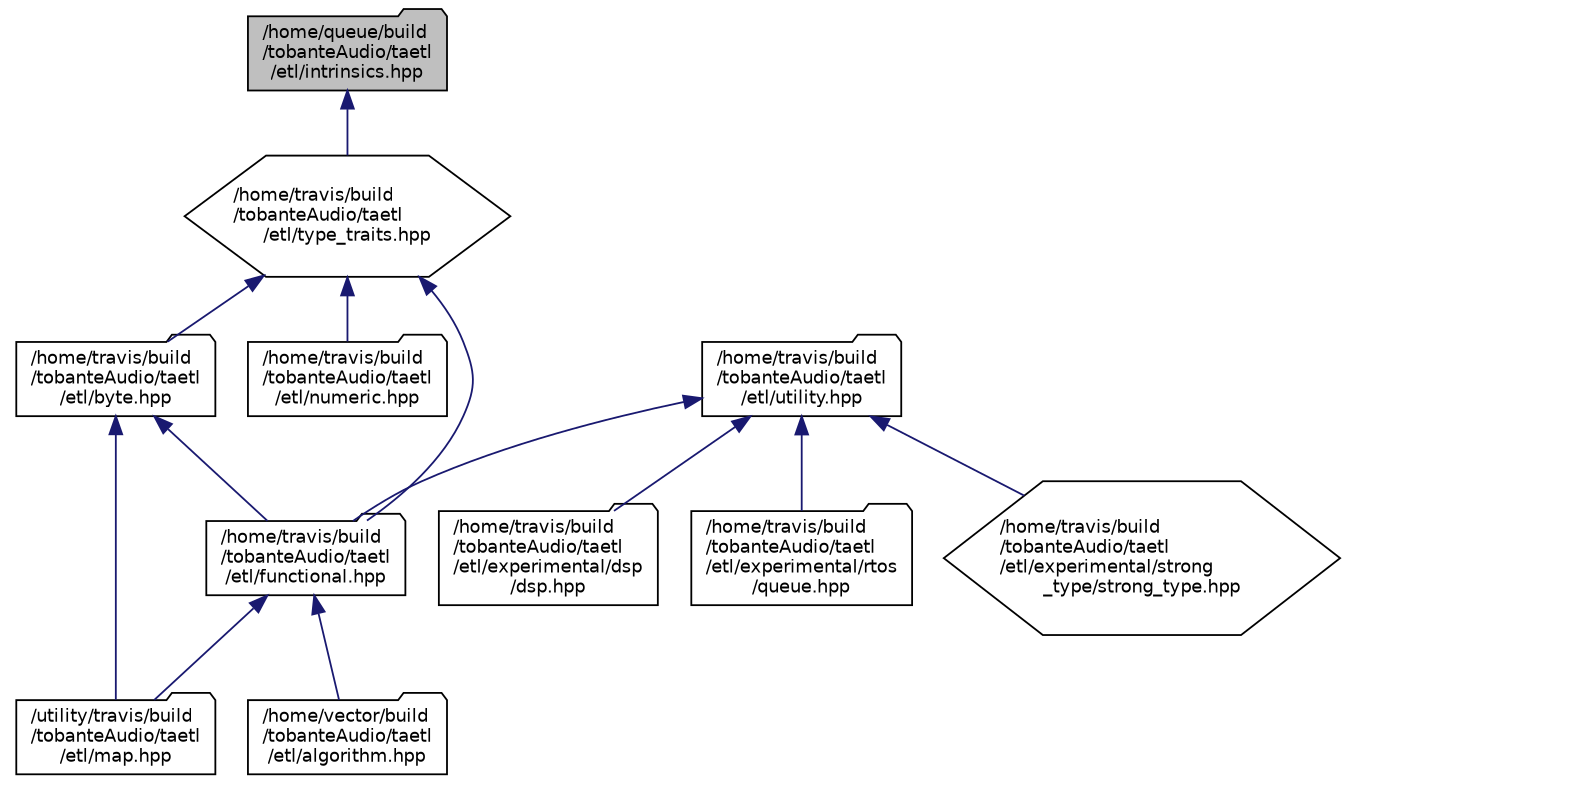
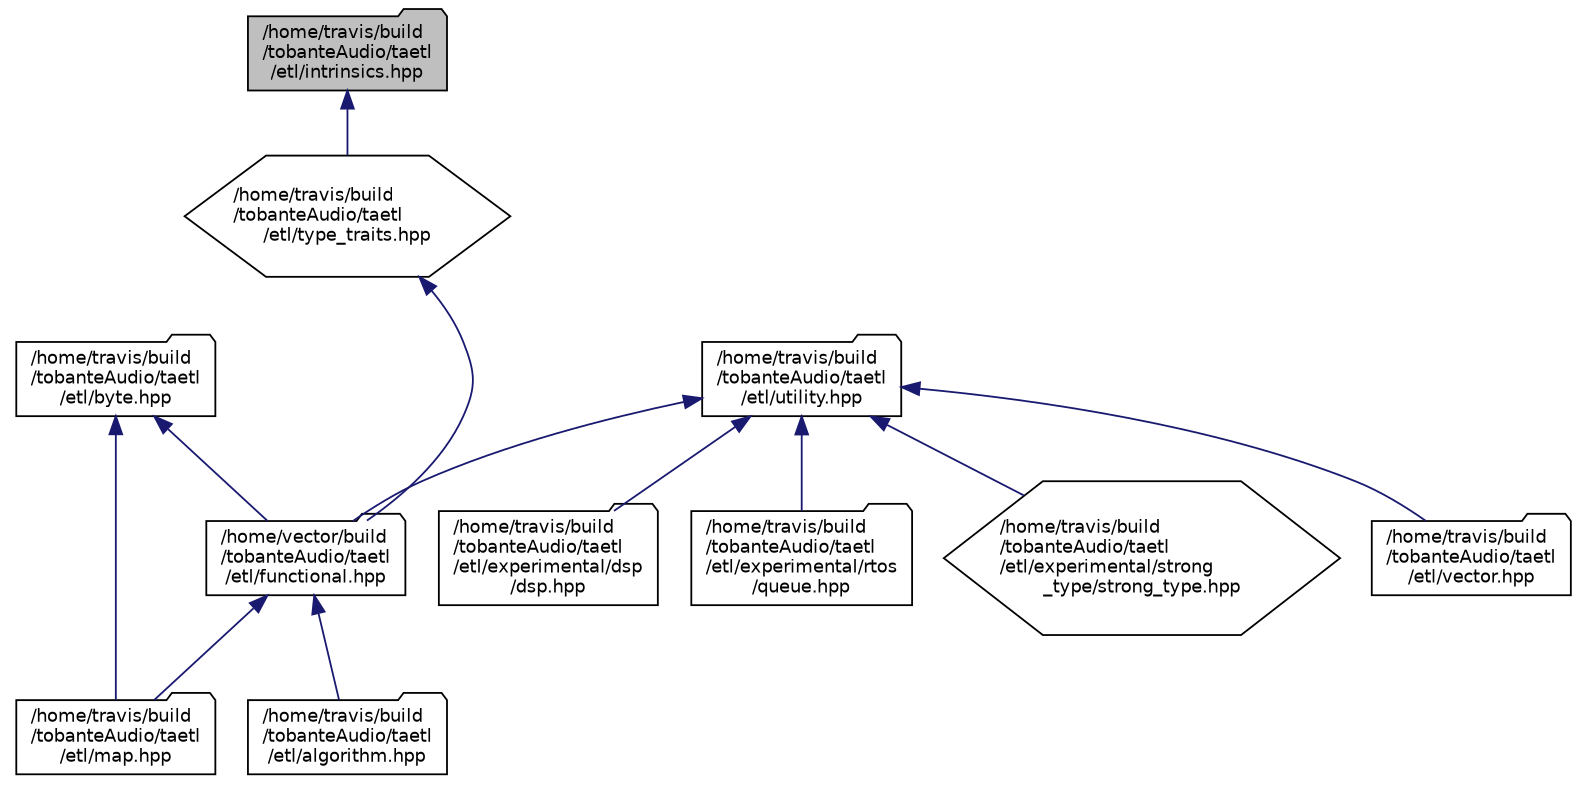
(347, 53) -> (347, 53)
(208, 314) -> none
(347, 379) -> none
(306, 558) -> (306, 558)
none -> (1471, 558)
(116, 737) -> (116, 737)
(347, 737) -> (347, 737)
